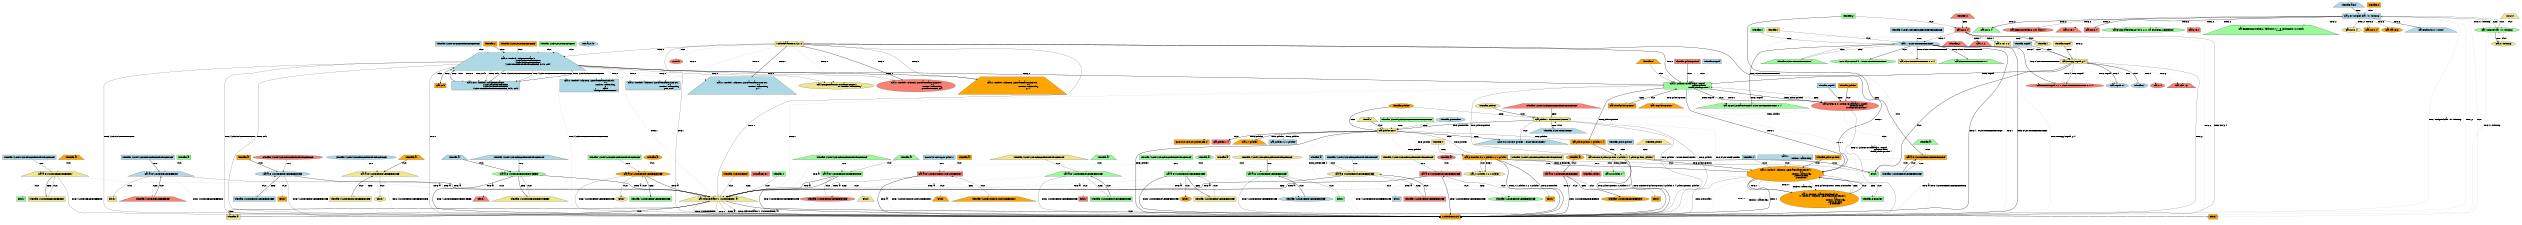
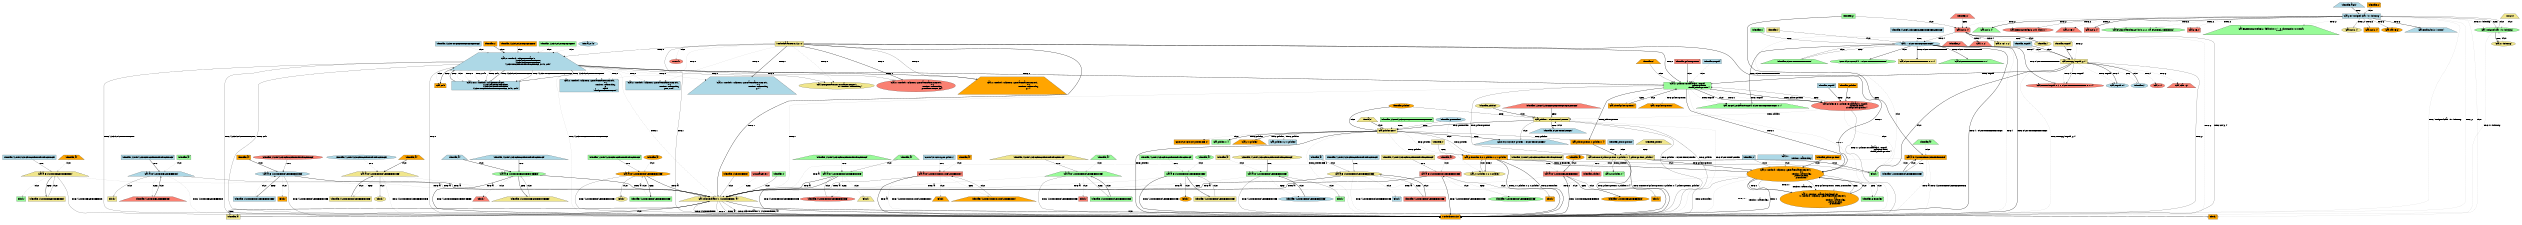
(1021, 96) -> (1021, 96)
(1221, 142) -> (1221, 142)
